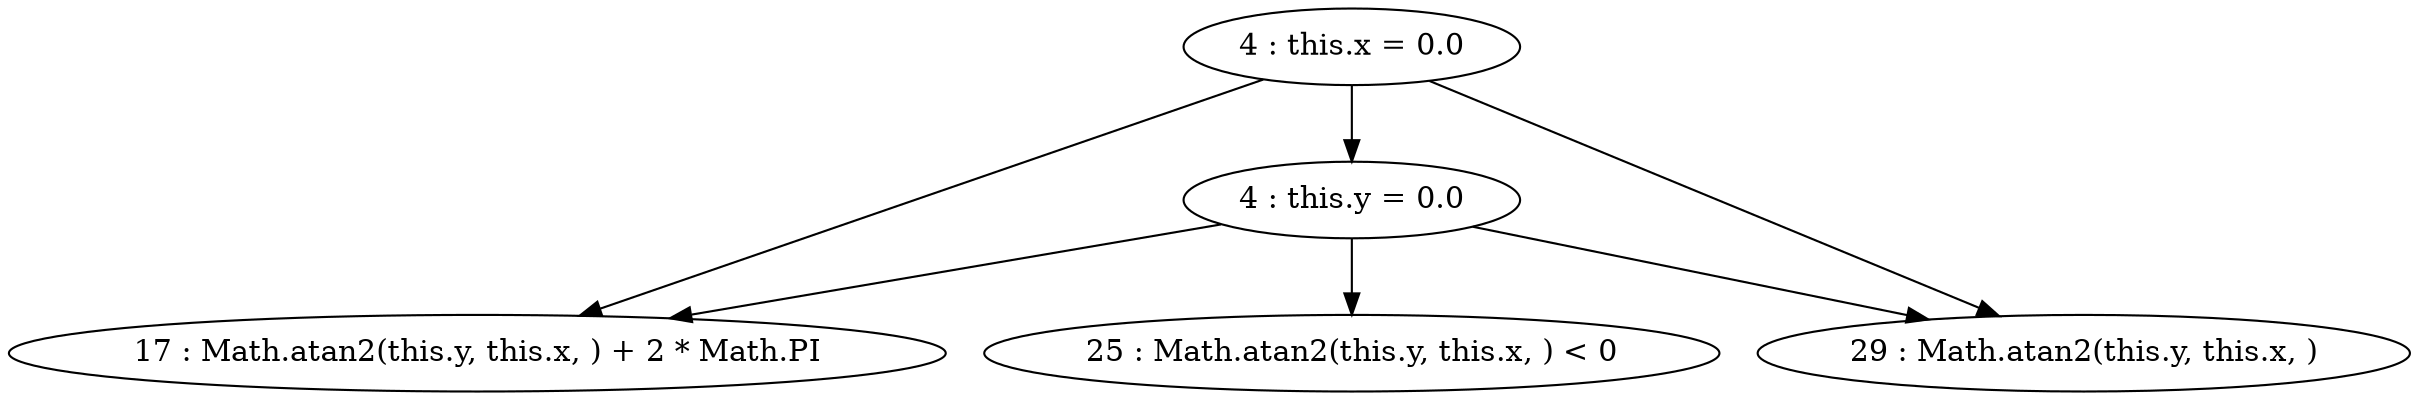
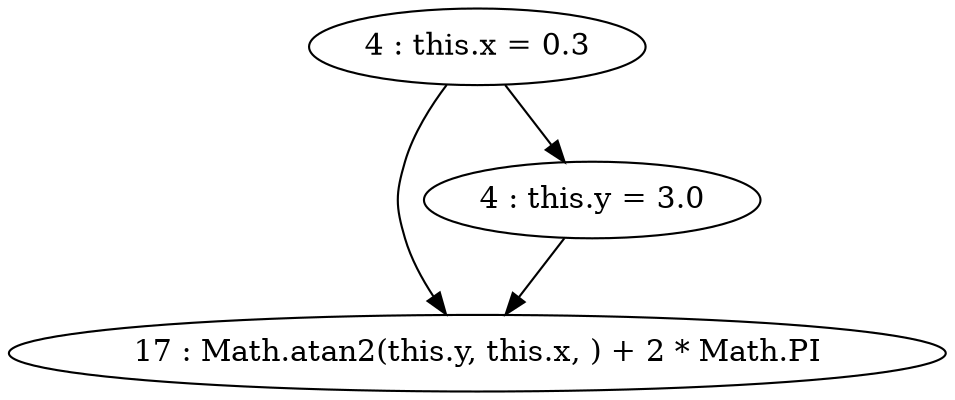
(1352, 47) -> (477, 47)
(1352, 200) -> (592, 200)
(1352, 353) -> none
(2084, 353) -> none
